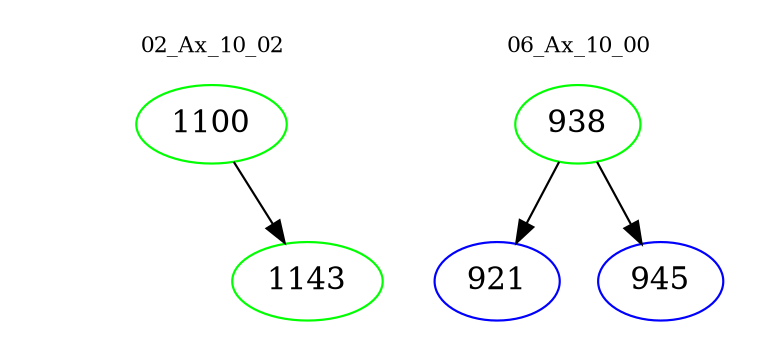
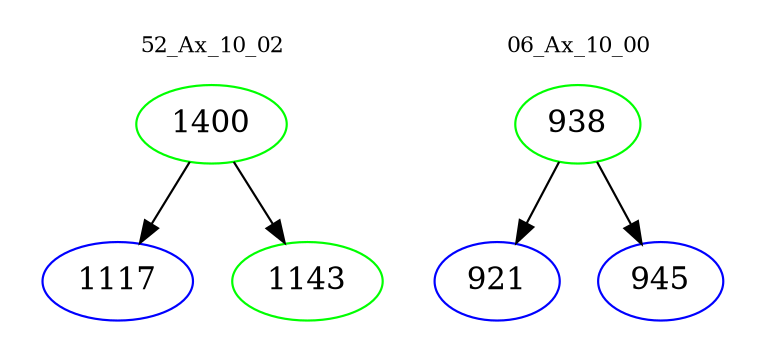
(213, 47) -> (213, 47)
(212, 124) -> (212, 124)
none -> (118, 281)
